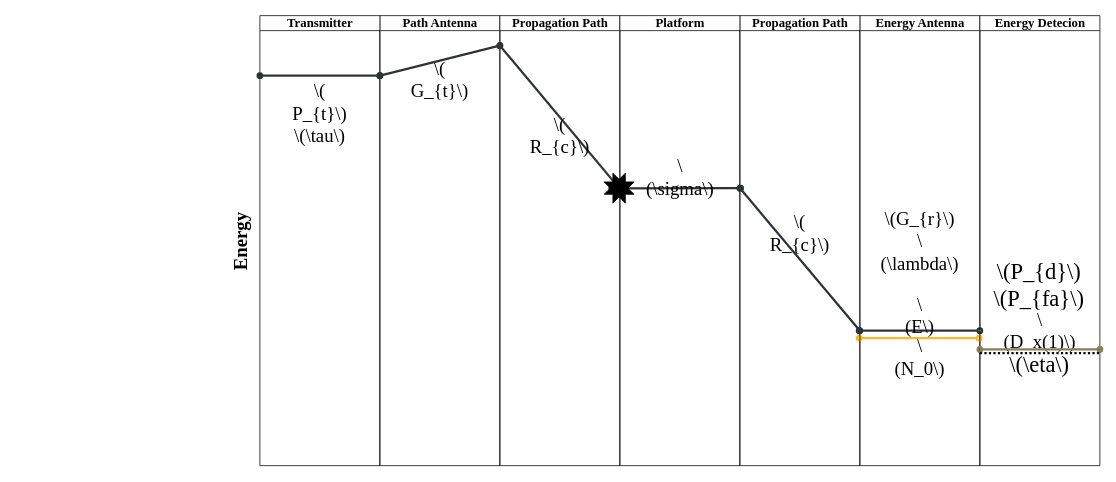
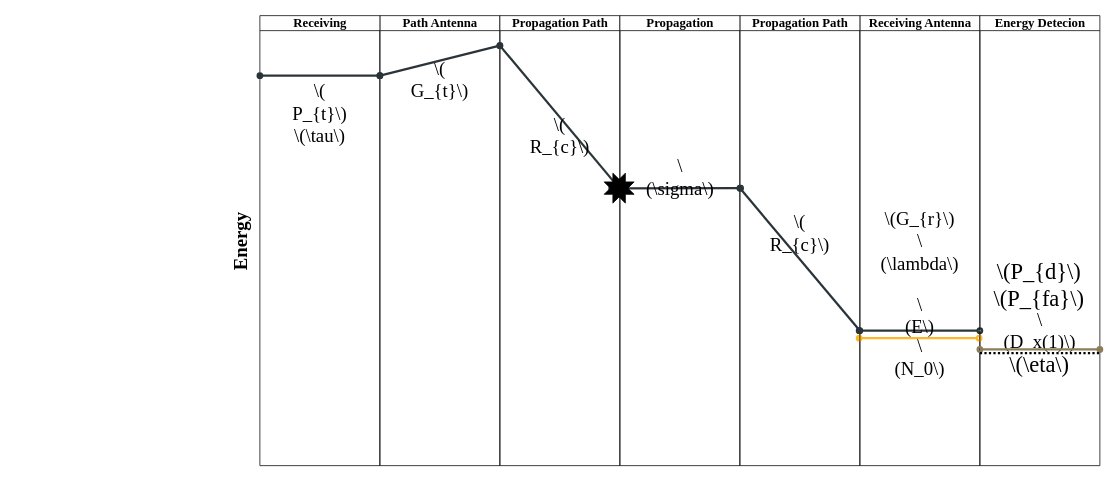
(320, 23) -> (320, 23)
(680, 23) -> (680, 23)
(920, 23) -> (920, 23)
